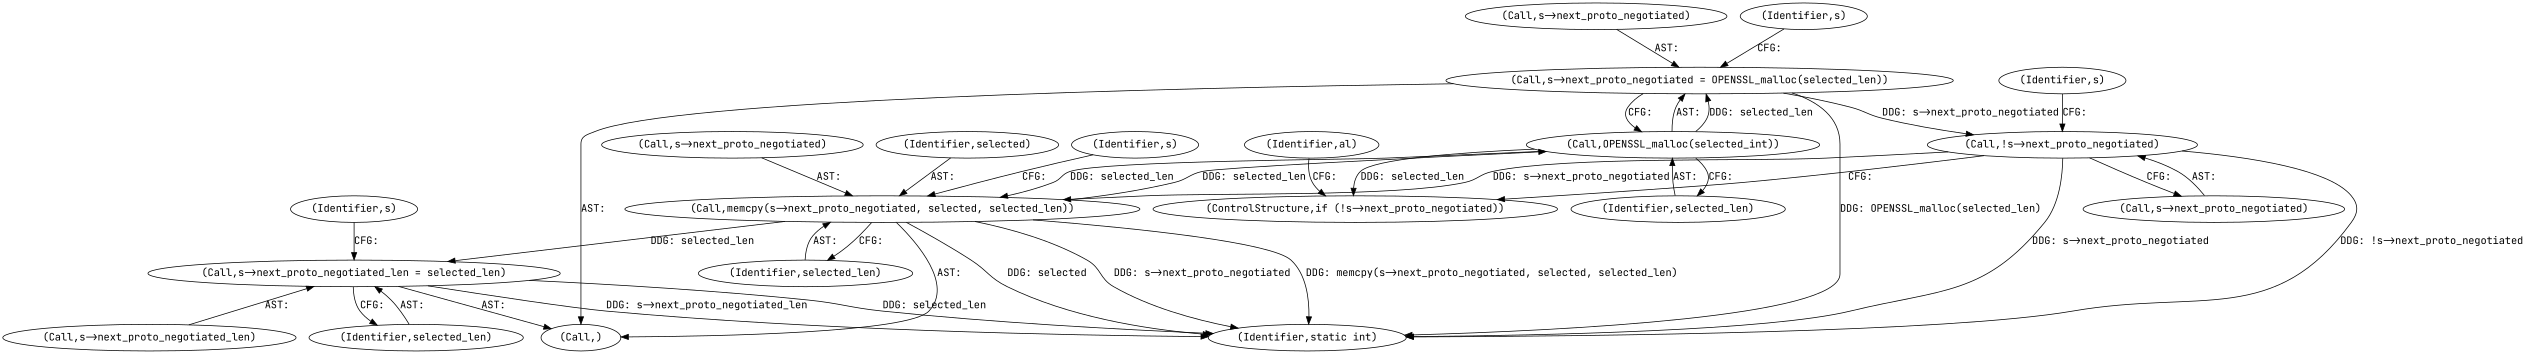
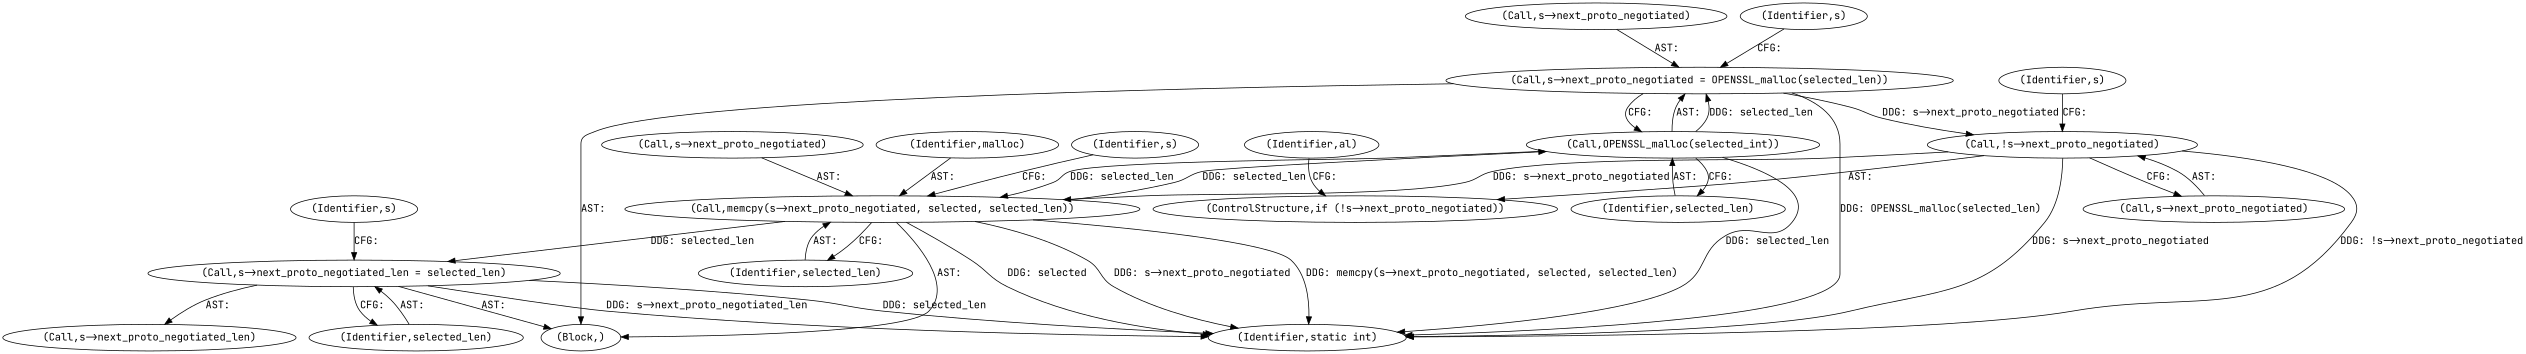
(967, 145) -> (967, 145)
(1437, 156) -> (1668, 292)
(1864, 177) -> (1864, 177)
(248, 307) -> (212, 298)
(581, 338) -> (581, 338)
